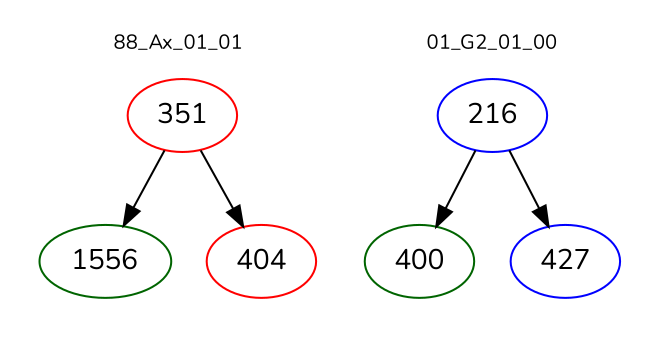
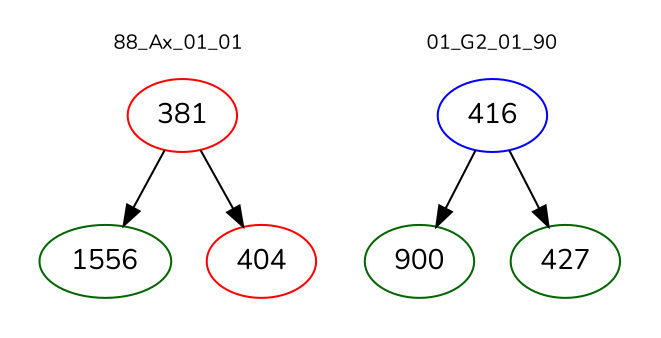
(492, 44) -> (492, 44)
(182, 116) -> (182, 116)
(492, 116) -> (492, 116)
(419, 261) -> (419, 261)
(565, 261) -> (565, 261)
